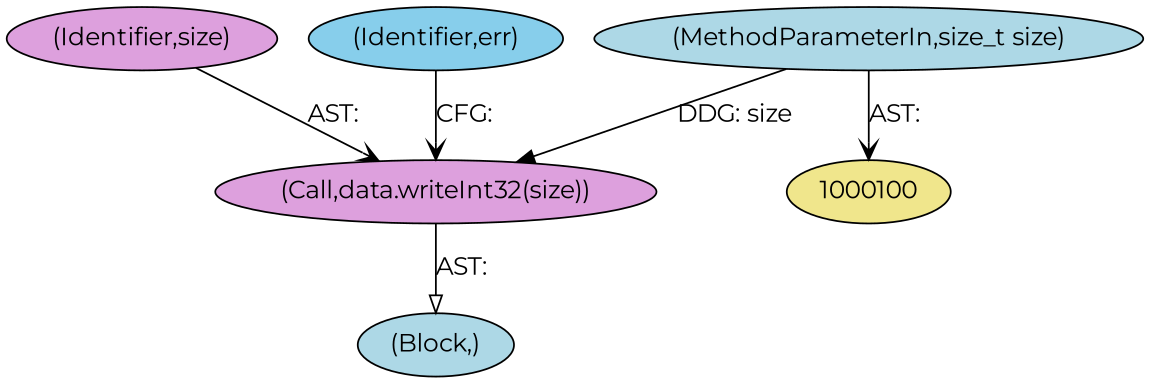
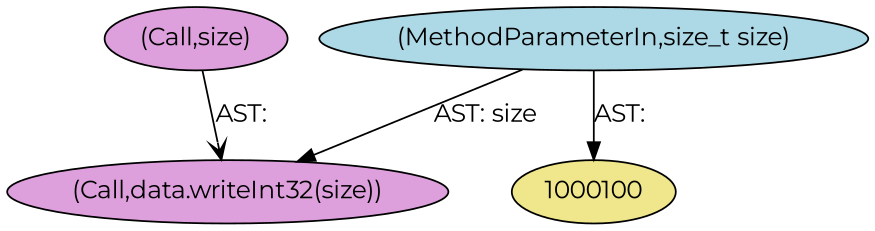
(142, 39) -> (196, 39)
(436, 39) -> none
(869, 106) -> (594, 106)
(735, 115) -> (486, 115)
(436, 345) -> none
